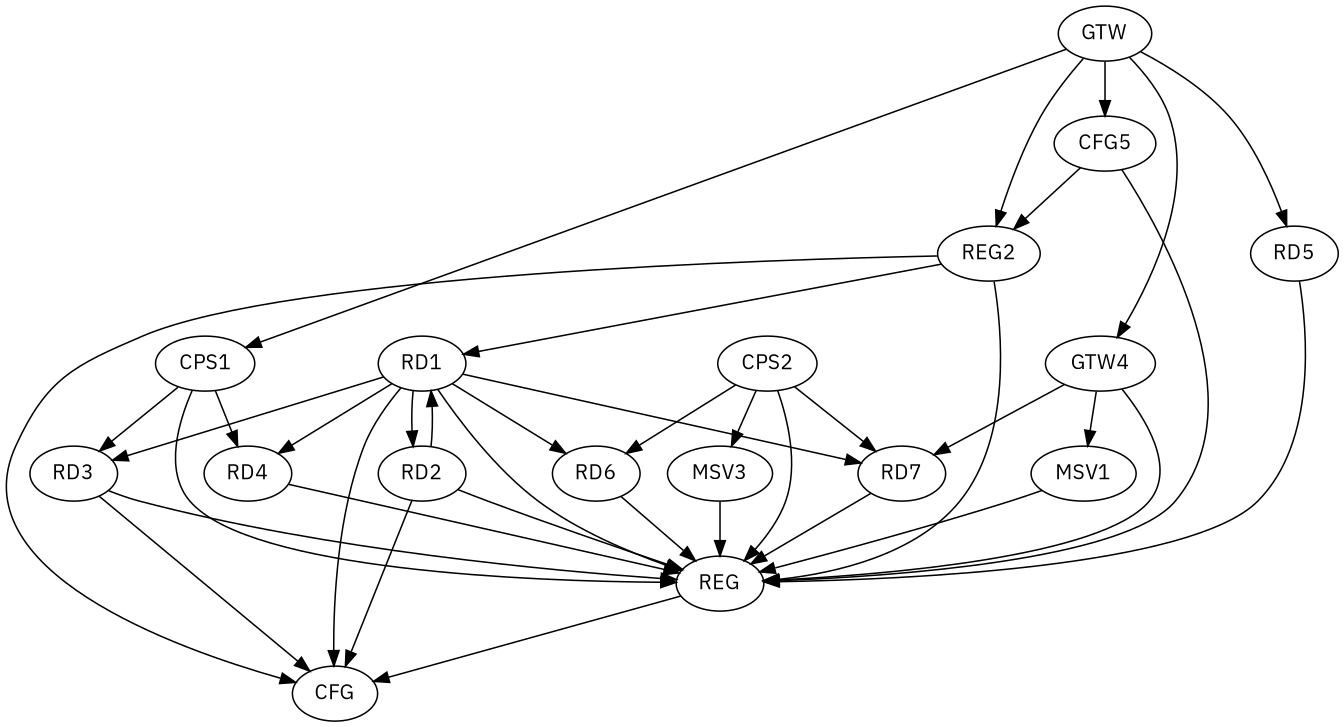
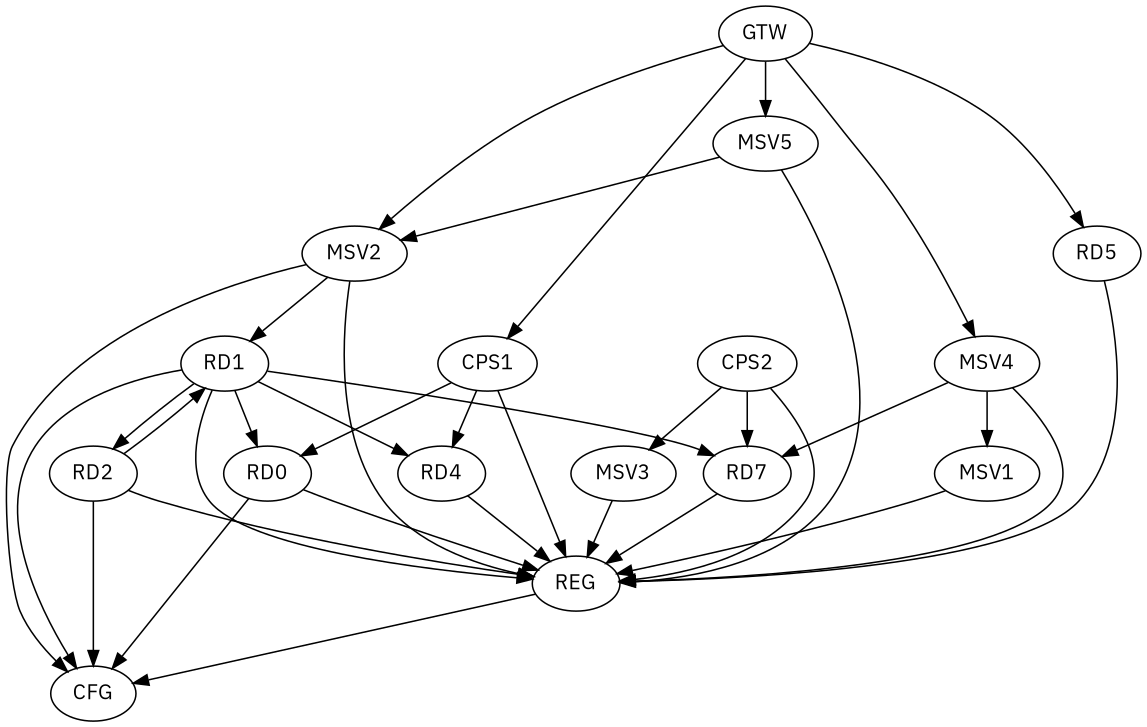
(1105, 144) -> (766, 144)
(989, 254) -> (355, 254)
(1100, 364) -> (987, 364)
(74, 474) -> (268, 474)
(596, 474) -> none
